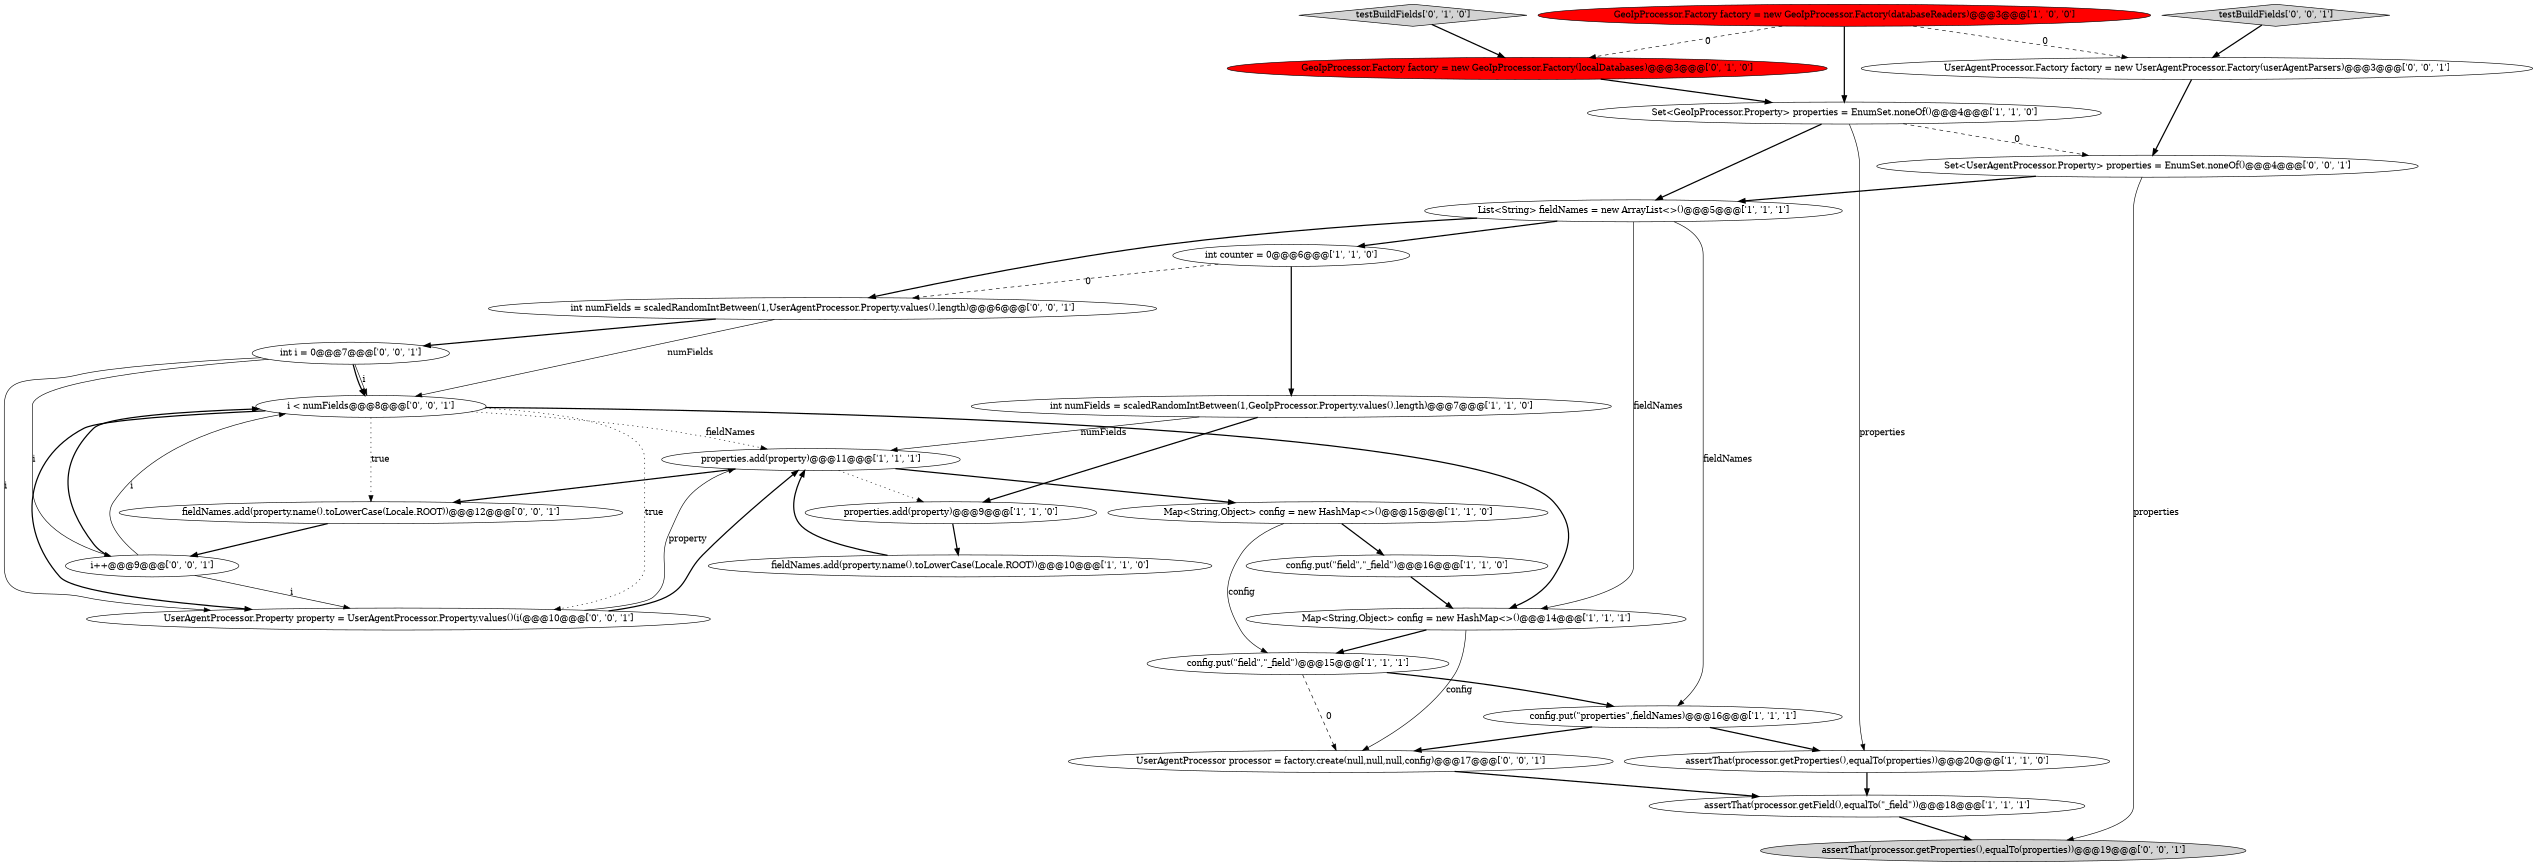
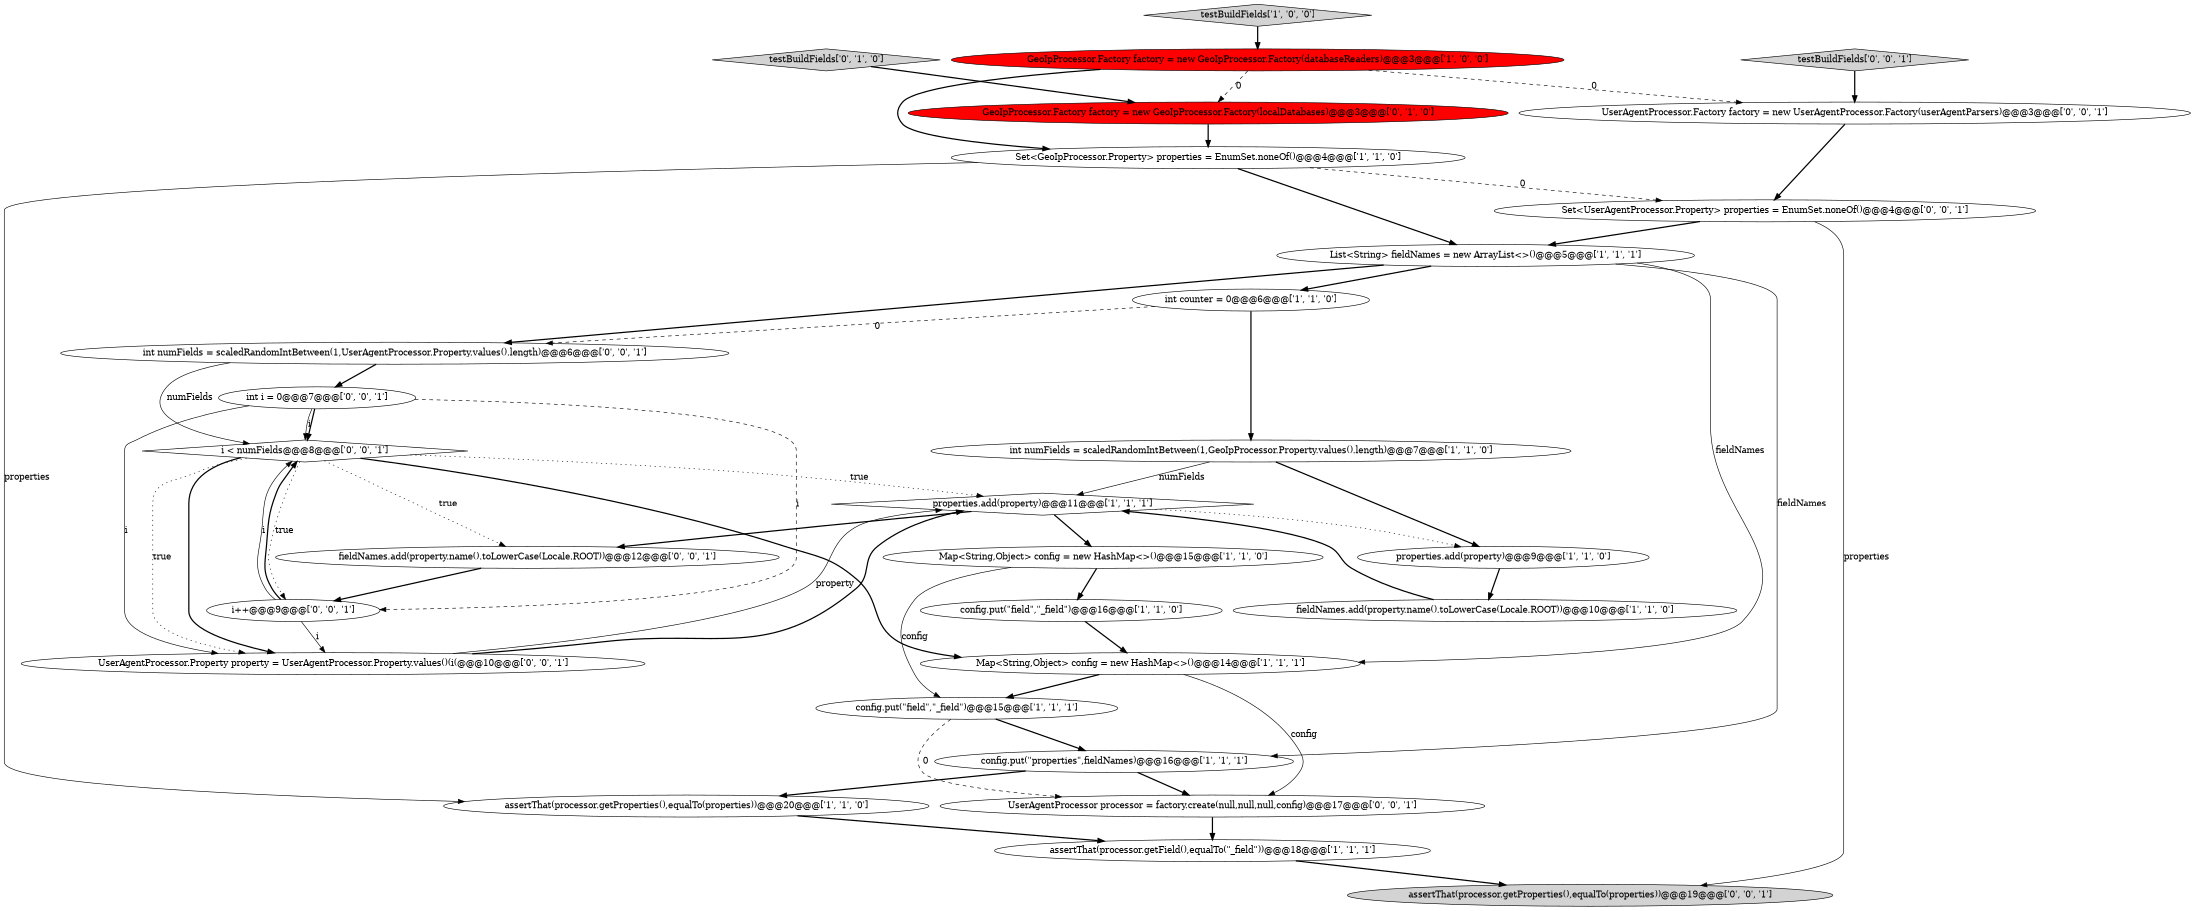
none -> (1258, 15)
(55, 390) -> (796, 519)
(371, 406) -> (305, 451)
(731, 433) -> (860, 478)
(811, 460) -> (1043, 504)
none -> (275, 527)
